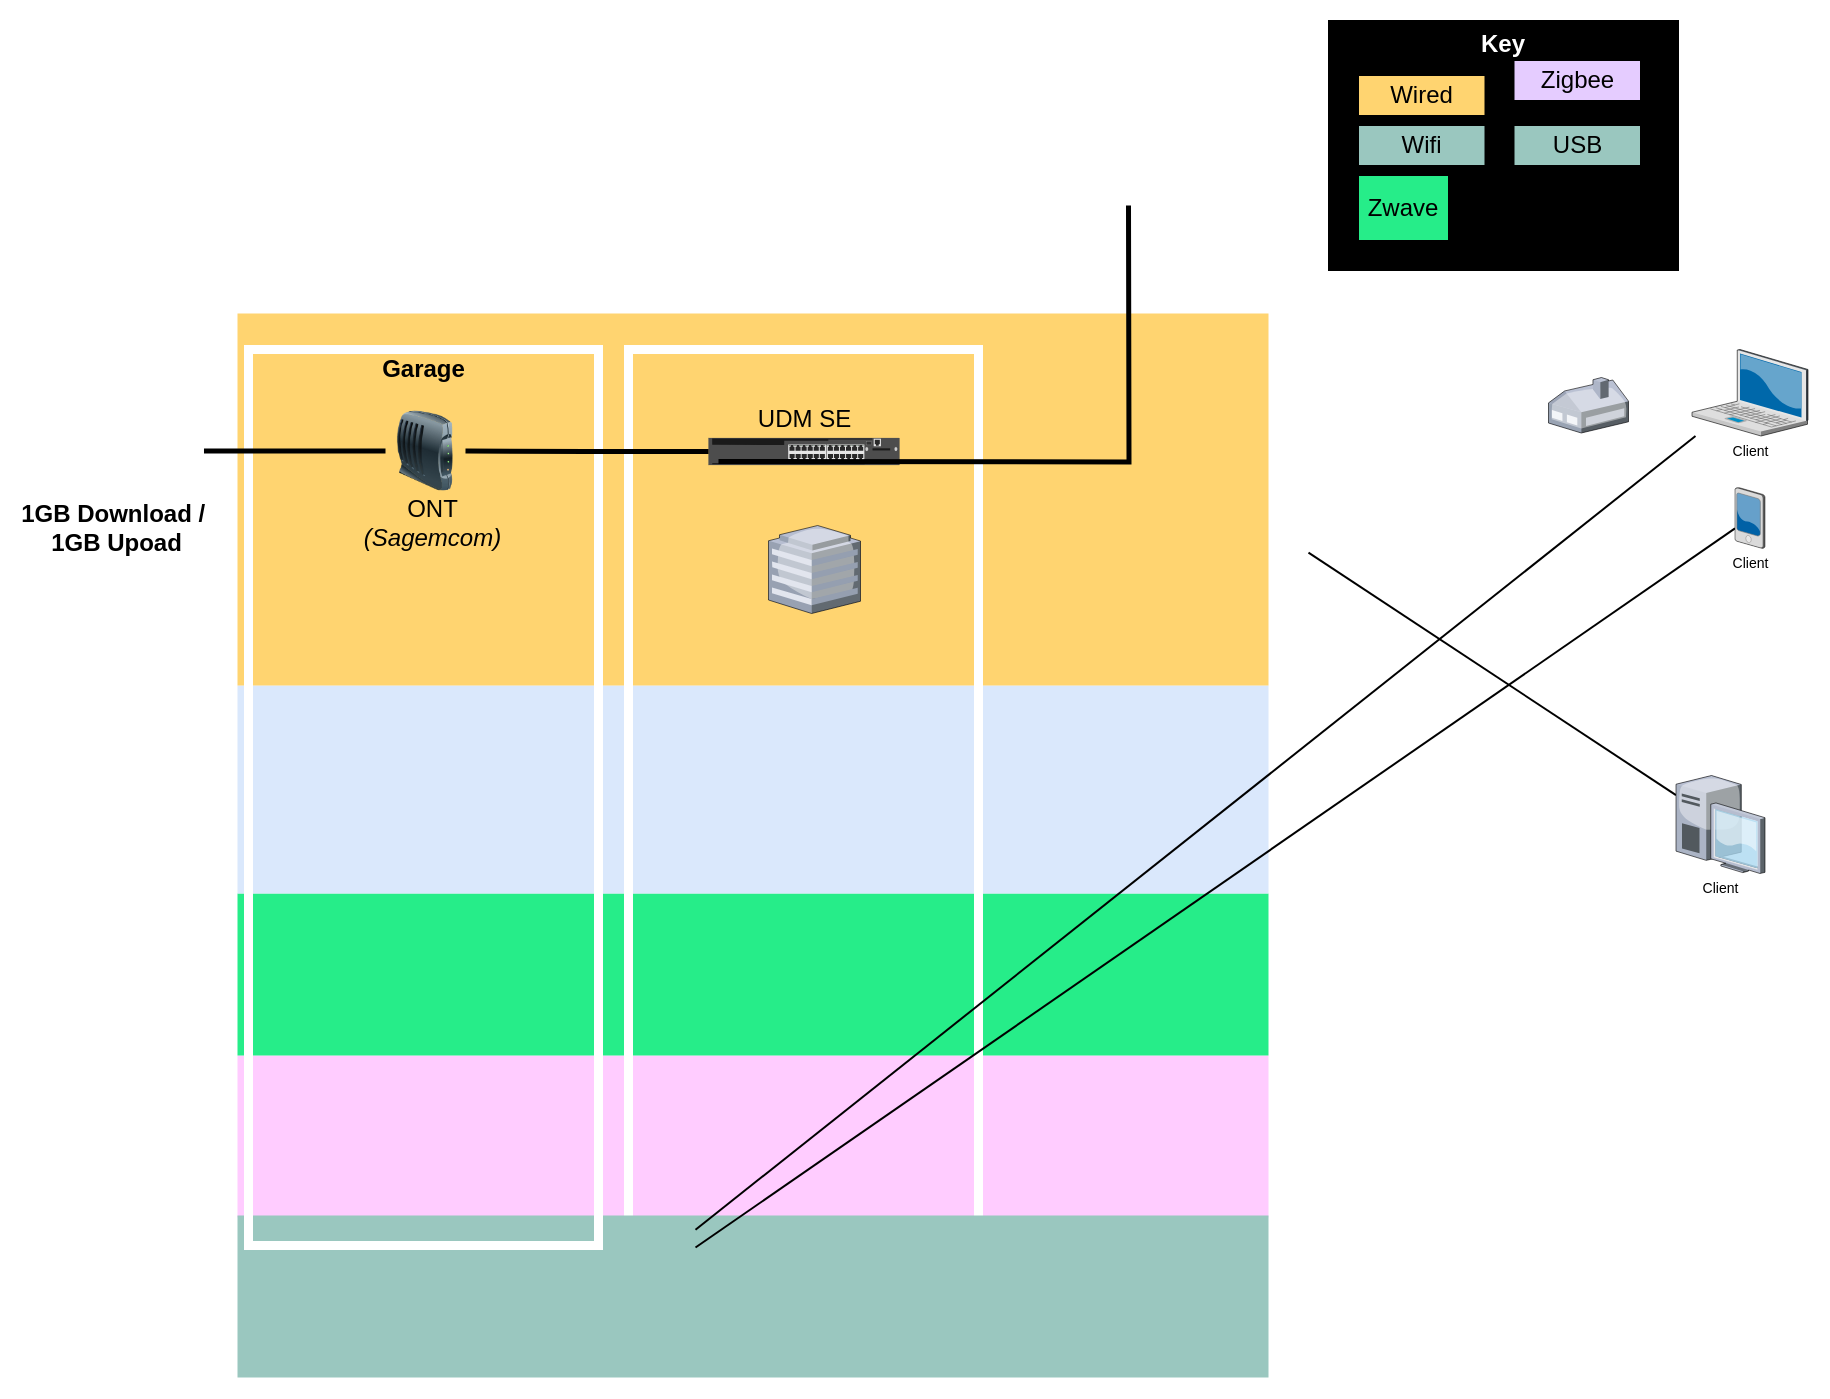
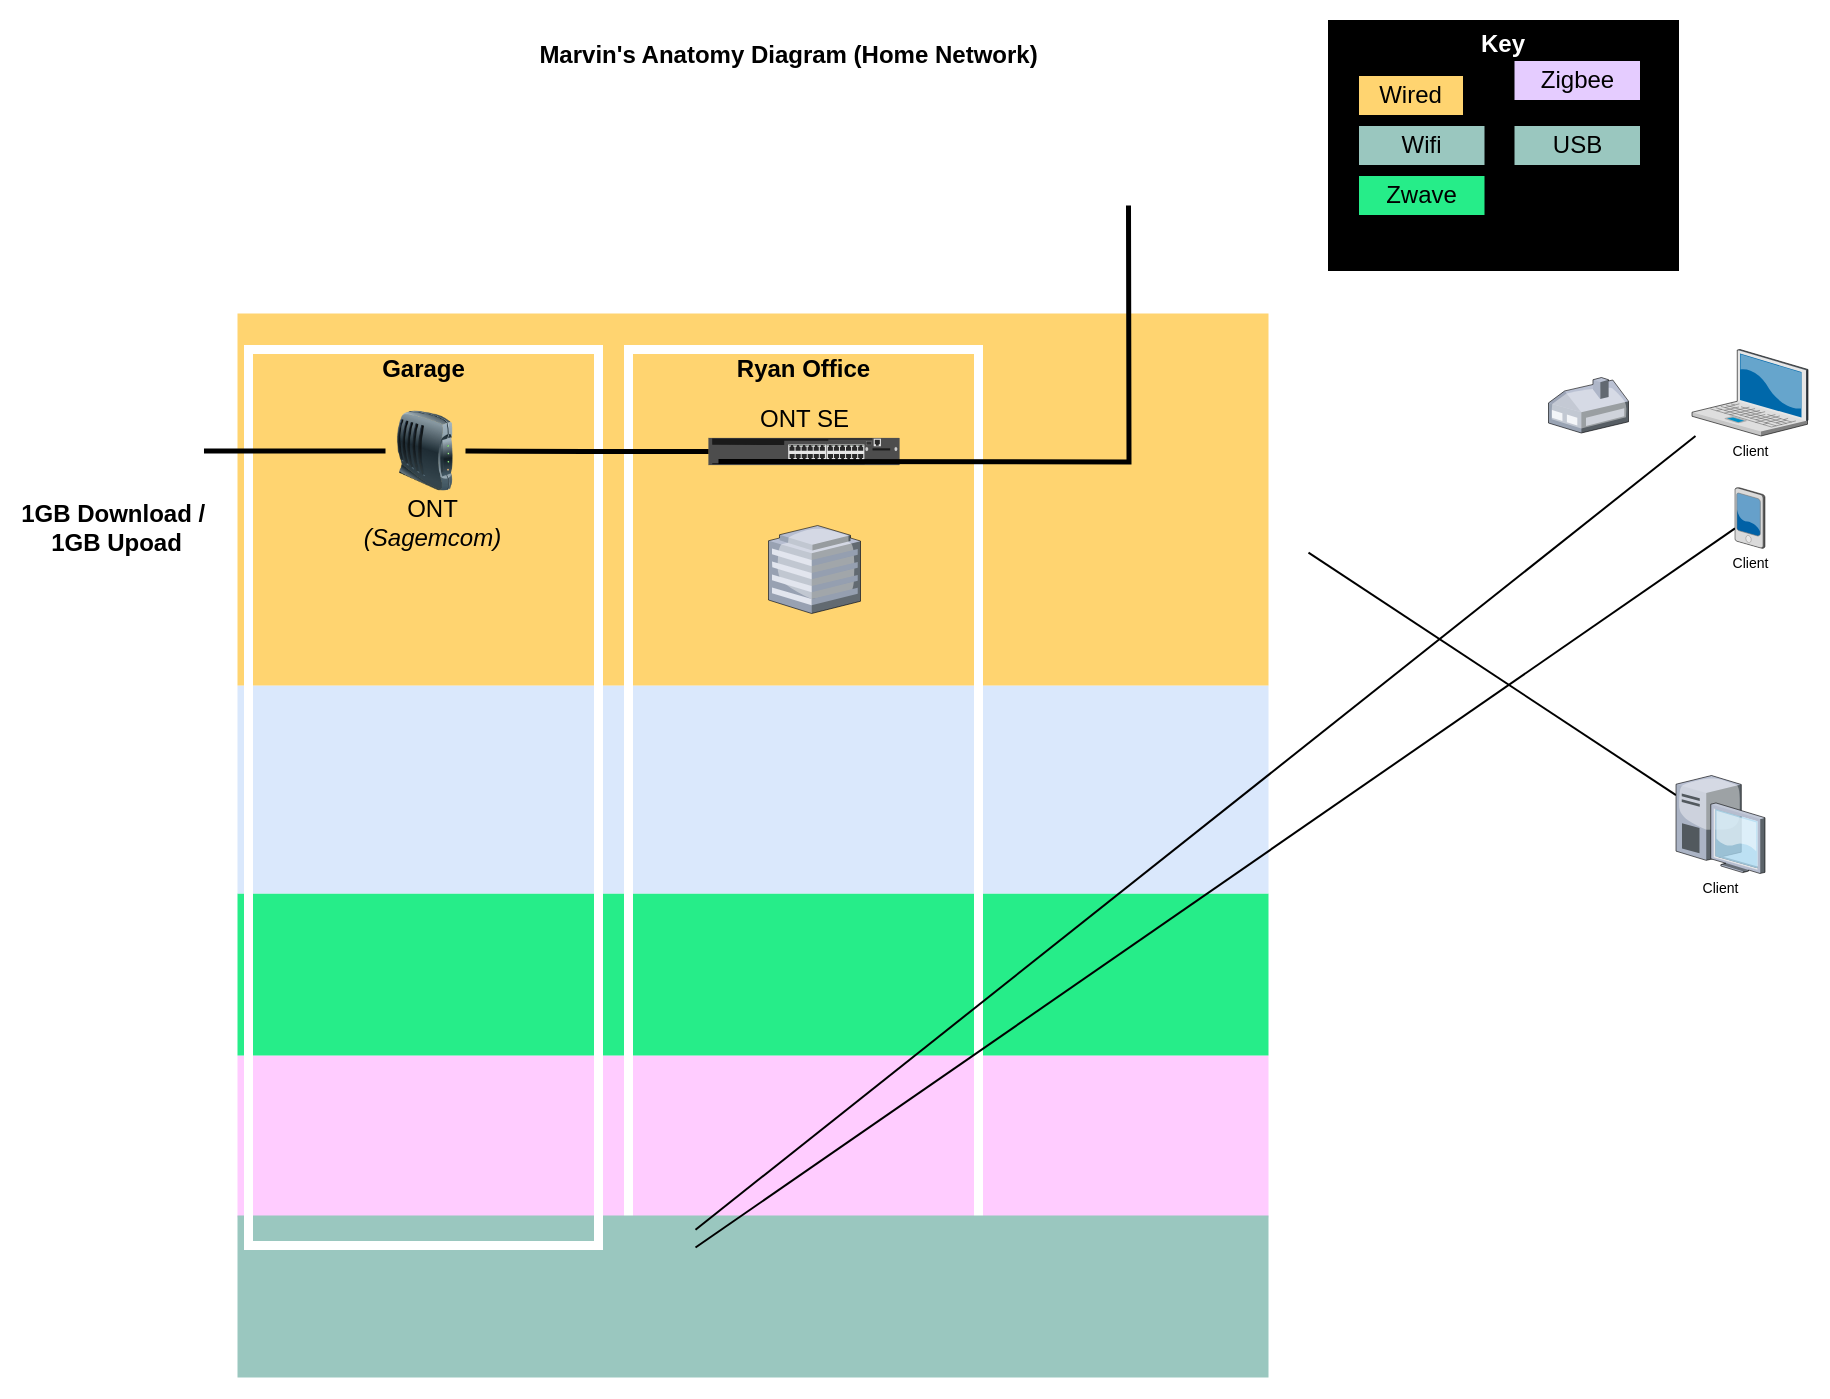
none -> (789, 56)
(1422, 96) -> (1411, 96)
(1404, 208) -> (1422, 196)
none -> (804, 370)
(805, 420) -> (805, 420)
